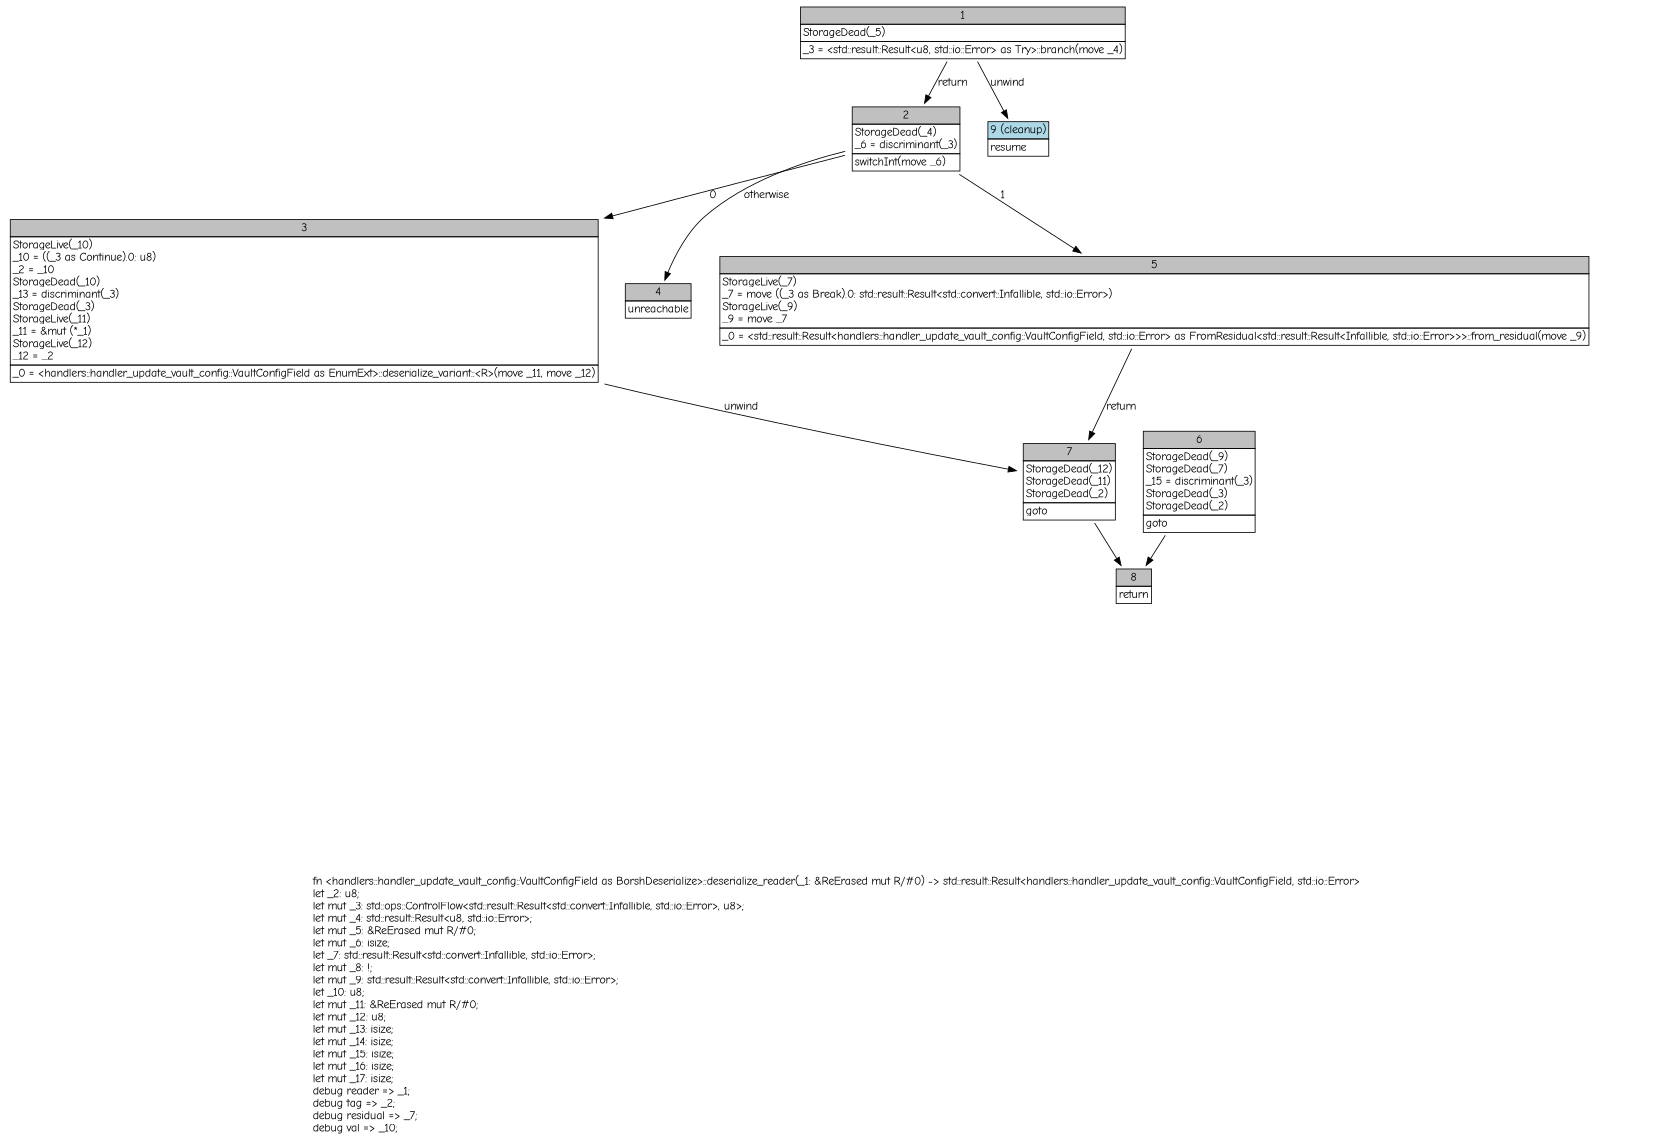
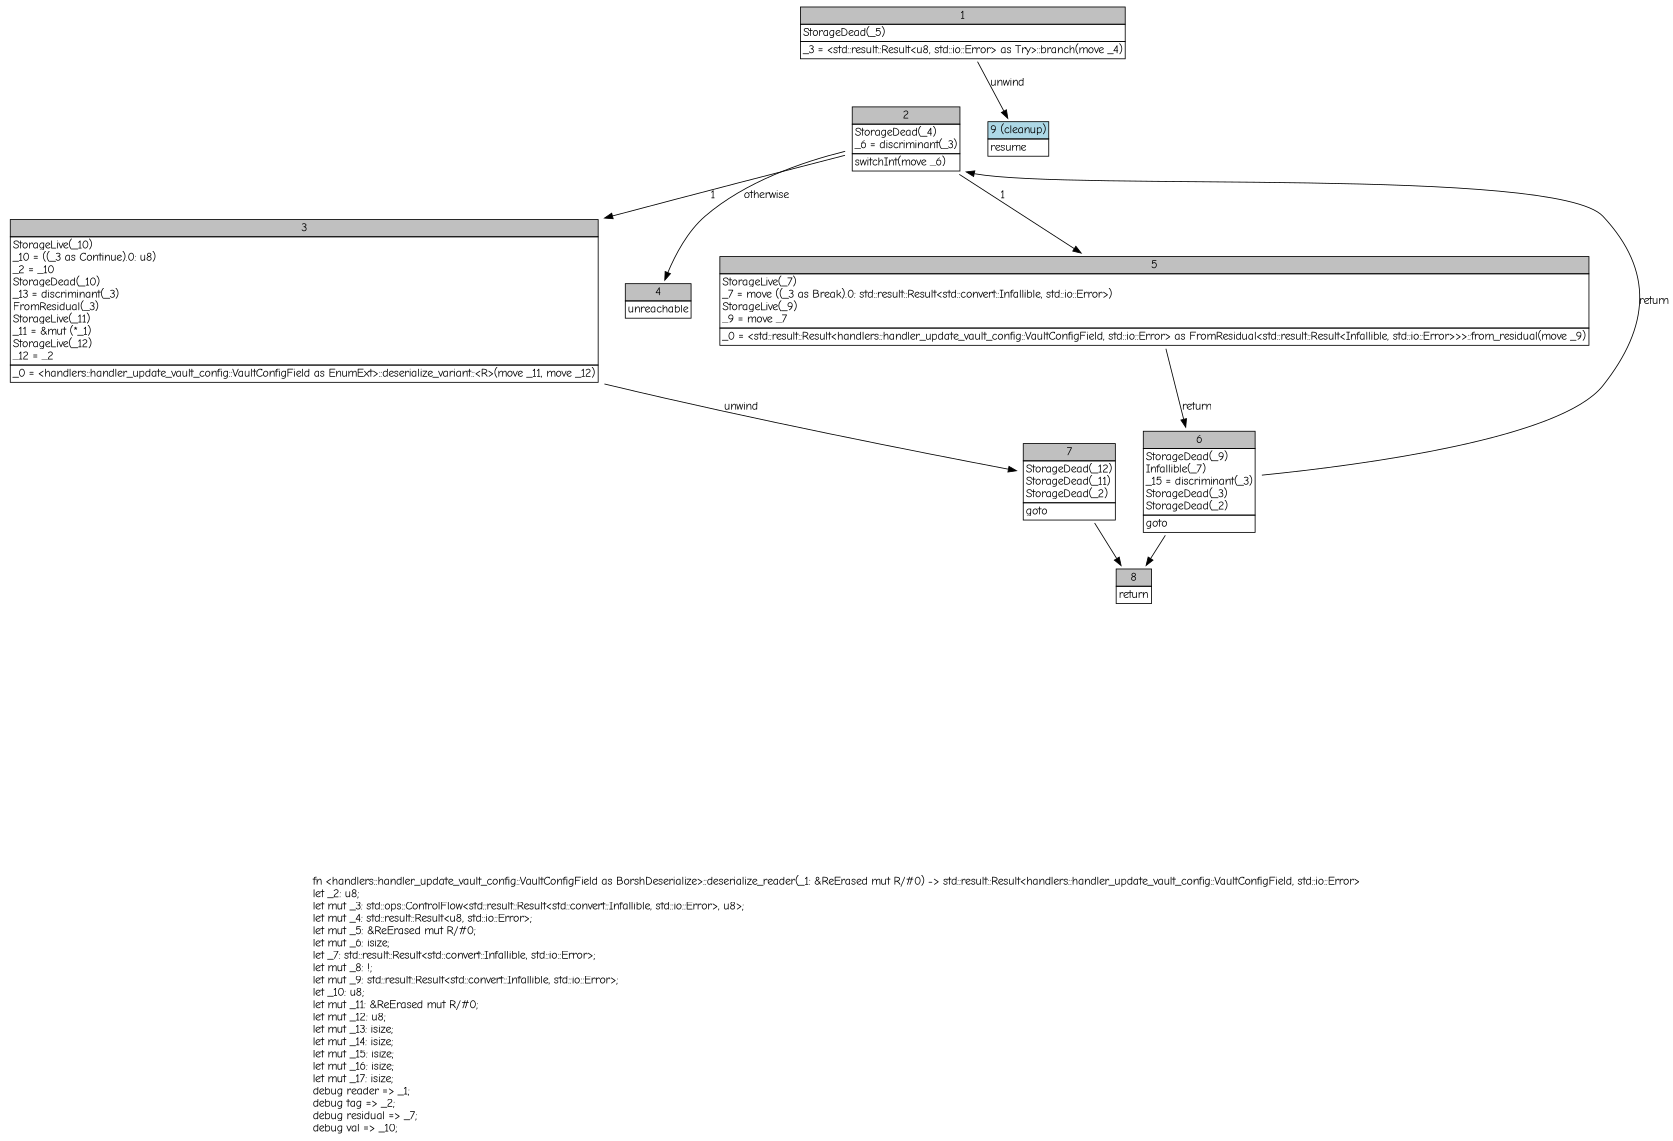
(938, 79) -> (1563, 200)
(713, 195) -> (713, 195)
(54, 307) -> (56, 307)
(1112, 390) -> (1175, 384)
(1187, 469) -> (1176, 469)
